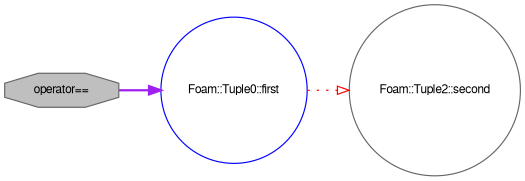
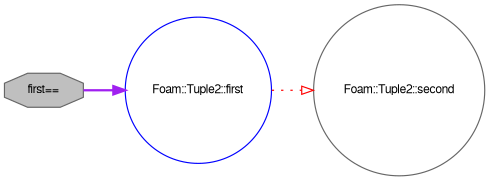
(62, 90) -> (44, 90)
(234, 90) -> (198, 90)
